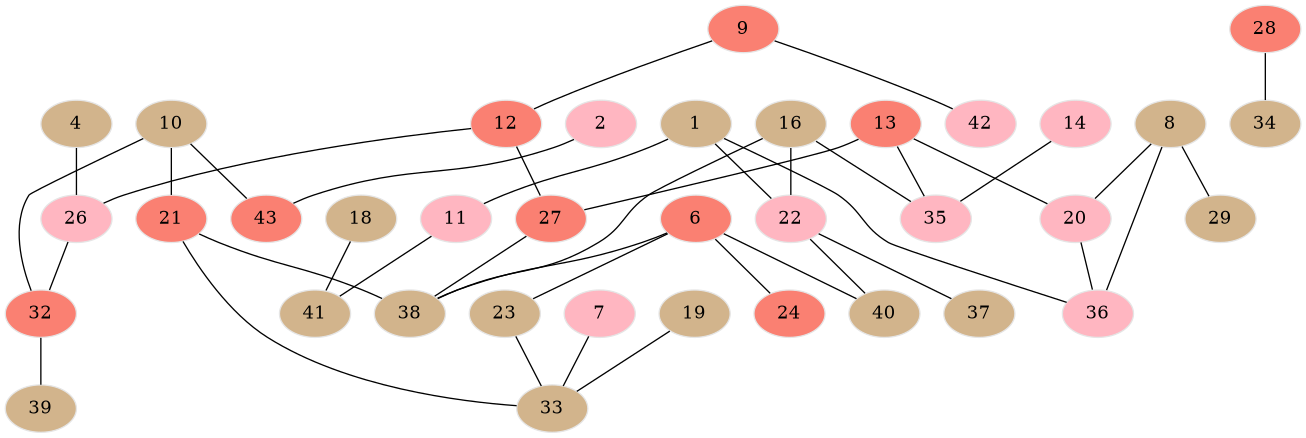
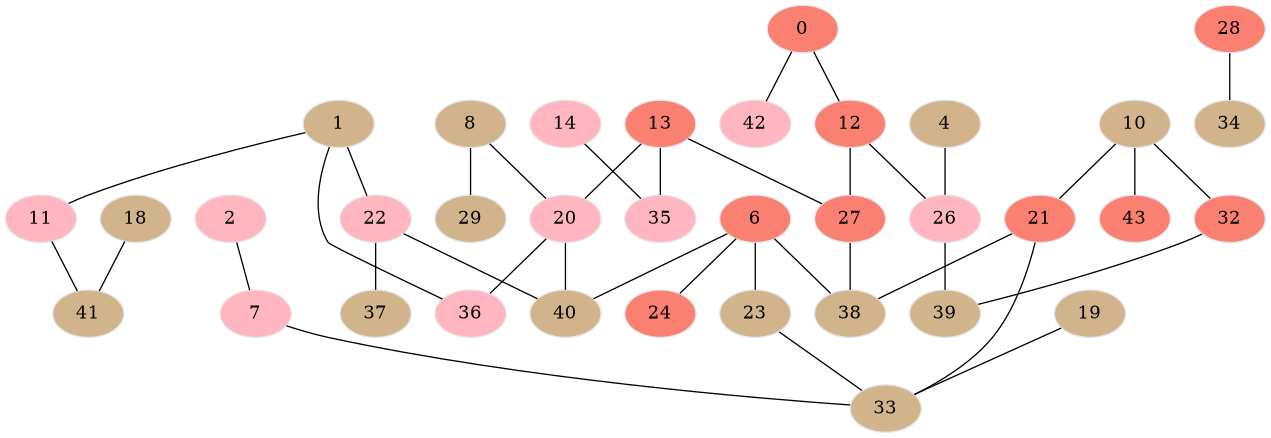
(743, 29) -> (803, 29)
(791, 124) -> none
(434, 171) -> (243, 266)
(1134, 219) -> none
(59, 266) -> (945, 257)
none -> (565, 266)
